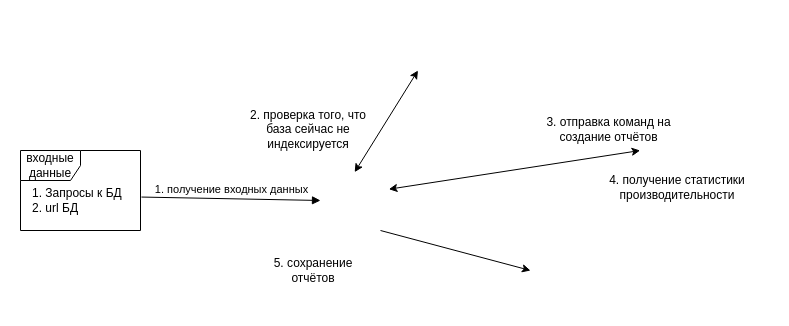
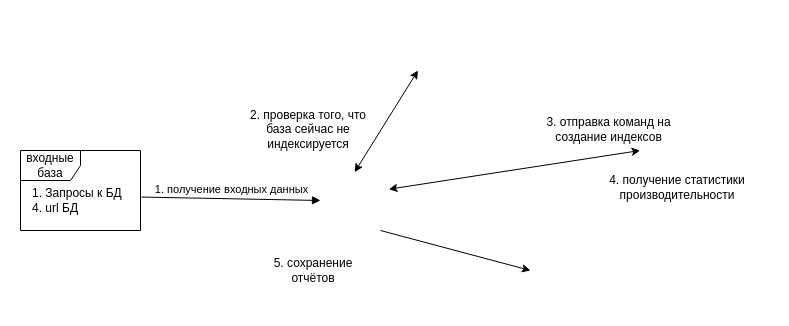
(609, 130) -> (609, 130)
(51, 166) -> (51, 166)
(77, 201) -> (77, 201)
